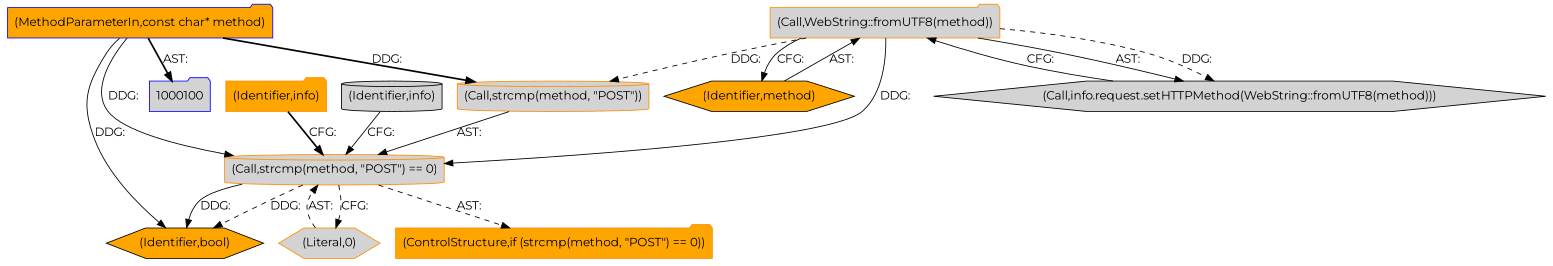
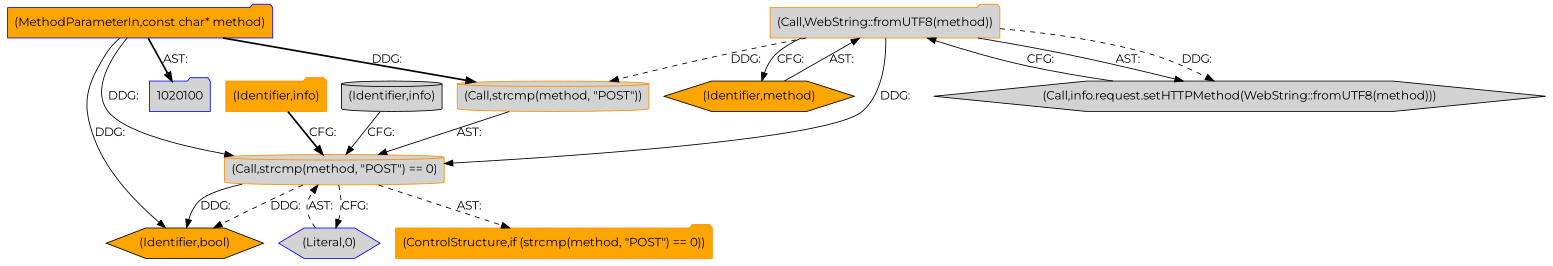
(180, 96) -> (180, 96)
(329, 243) -> (329, 243)
